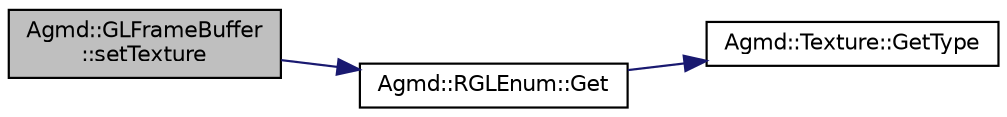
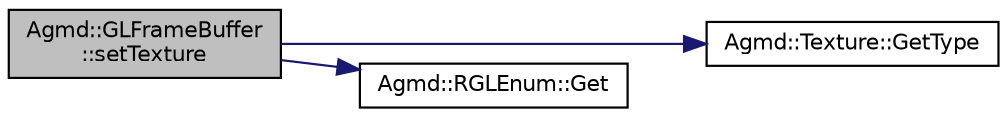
(656, 67) -> (482, 44)
